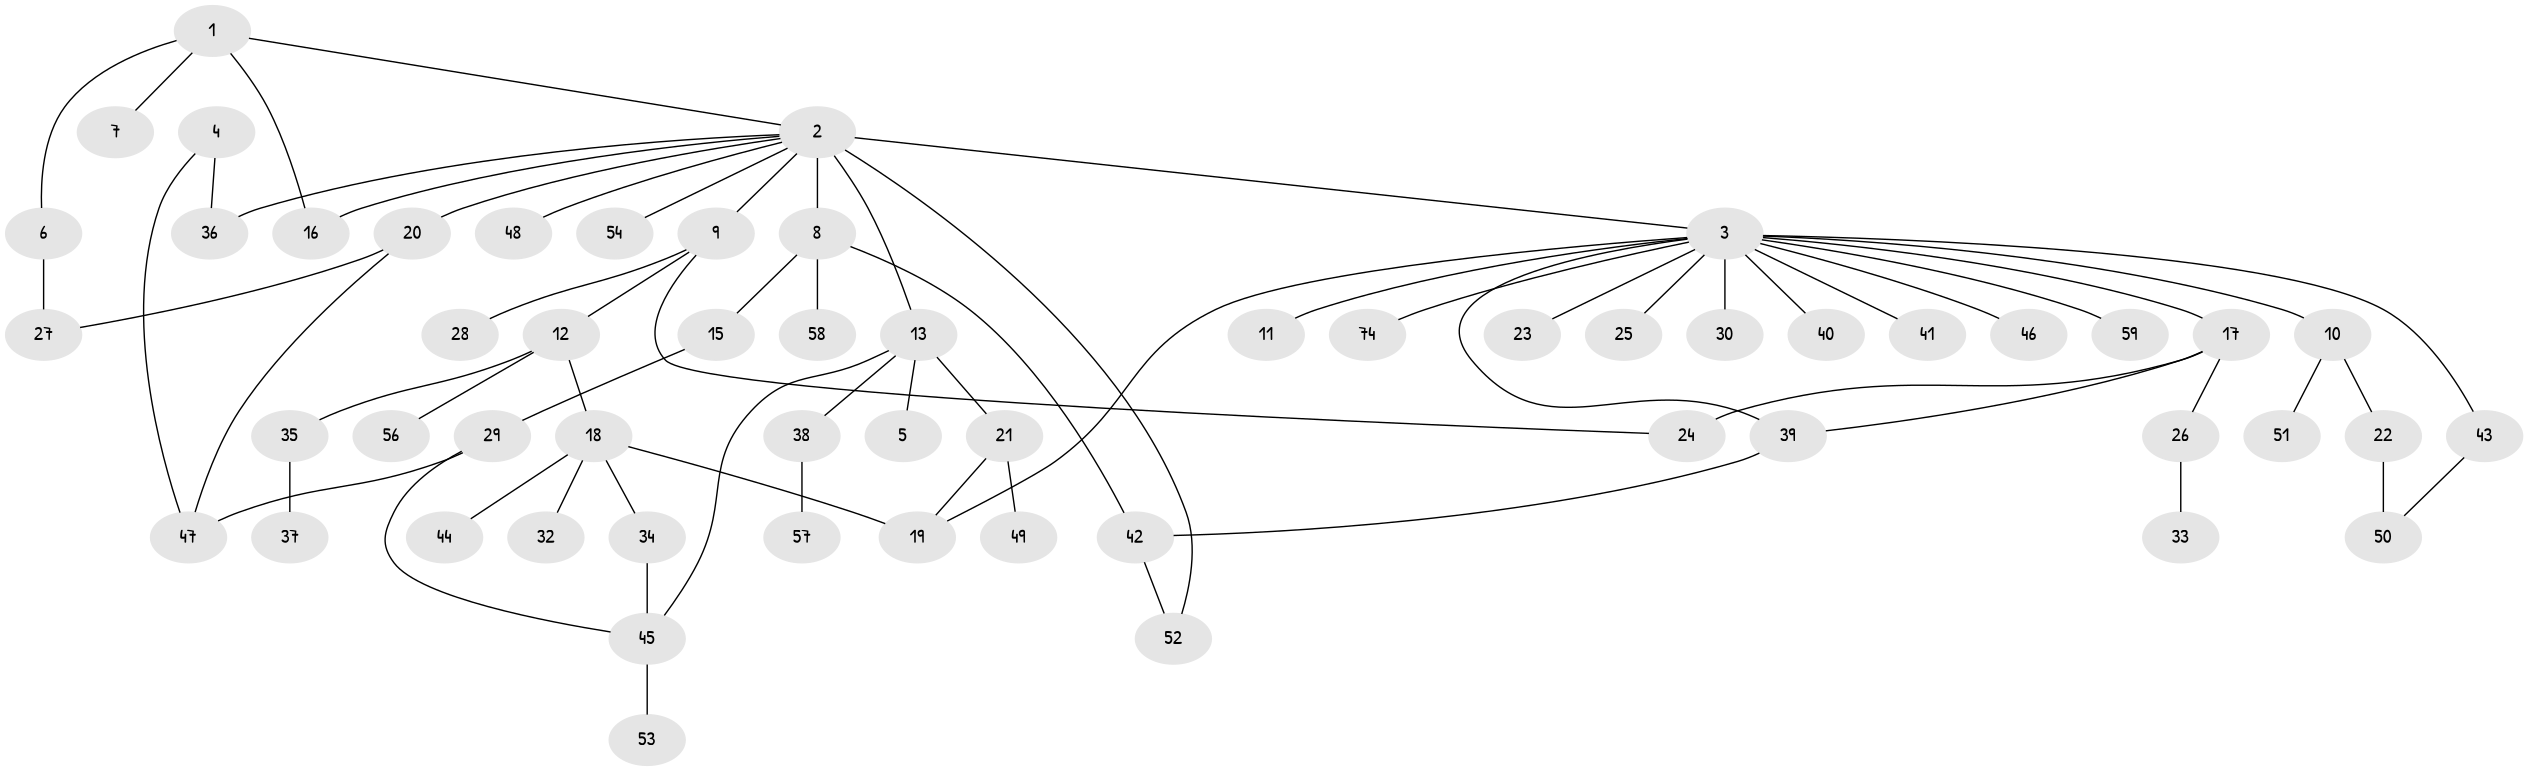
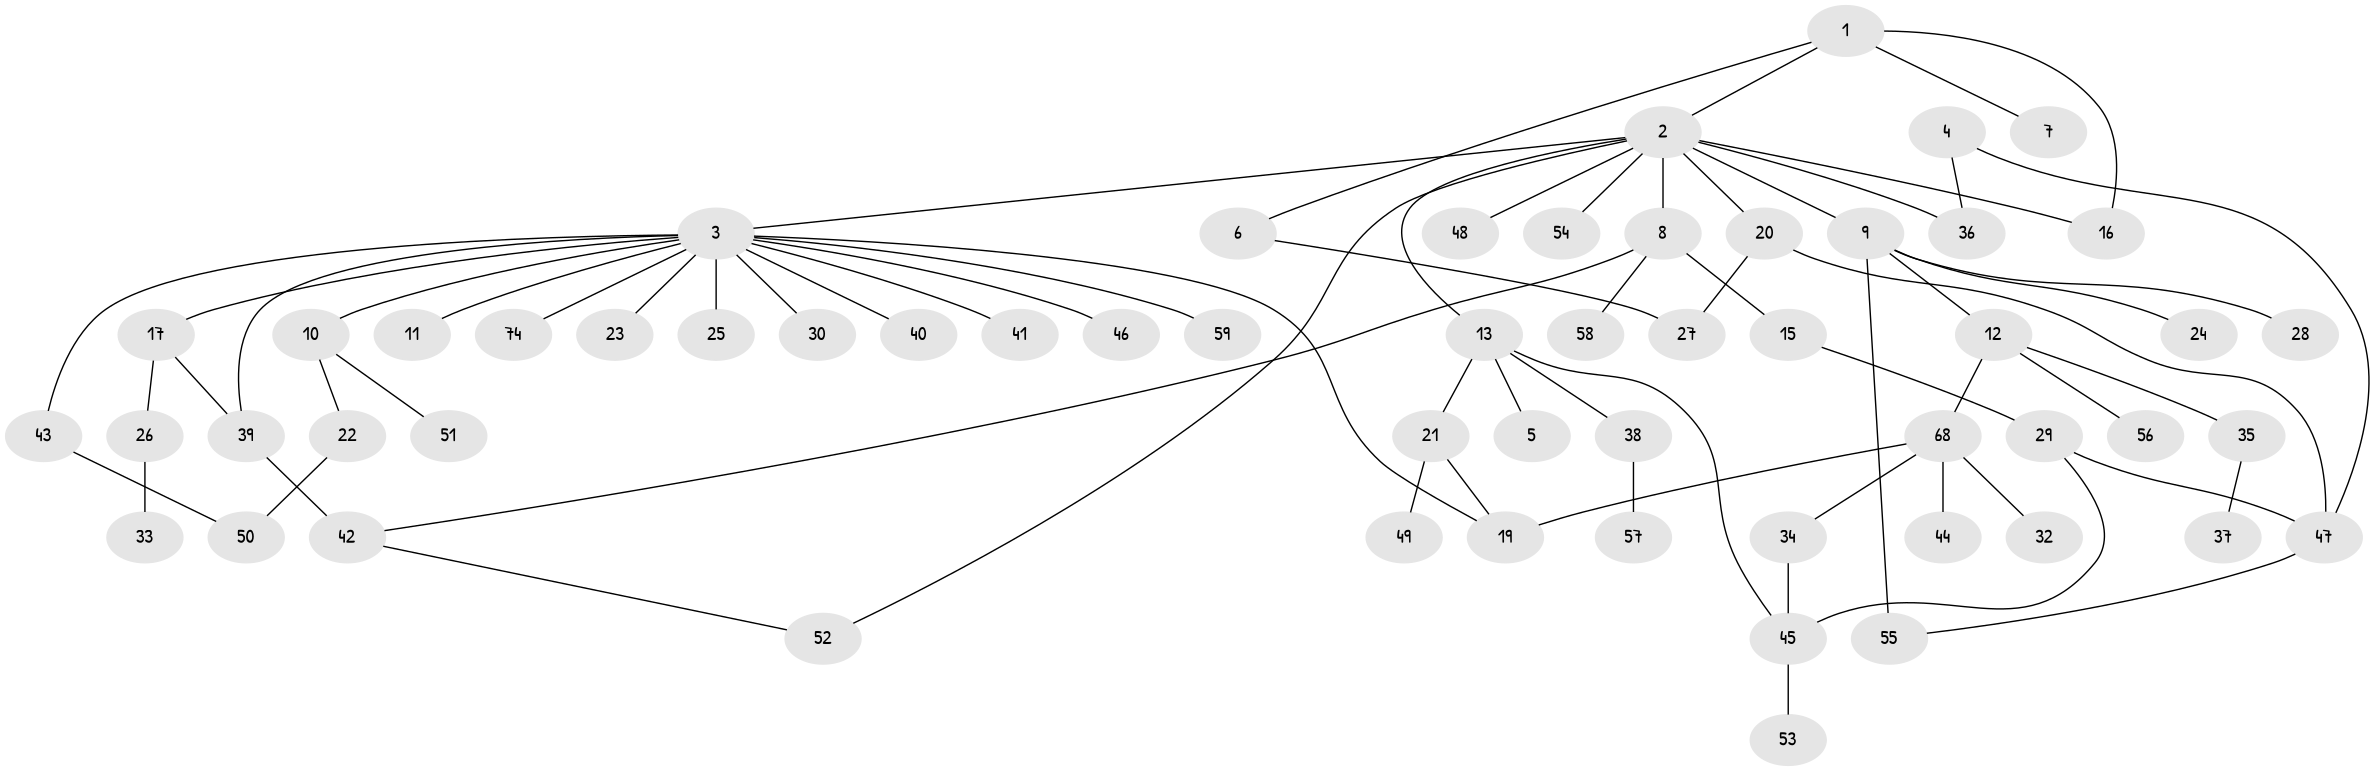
(1959, 386) -> none
(594, 436) -> (1943, 436)
none -> (1890, 639)
